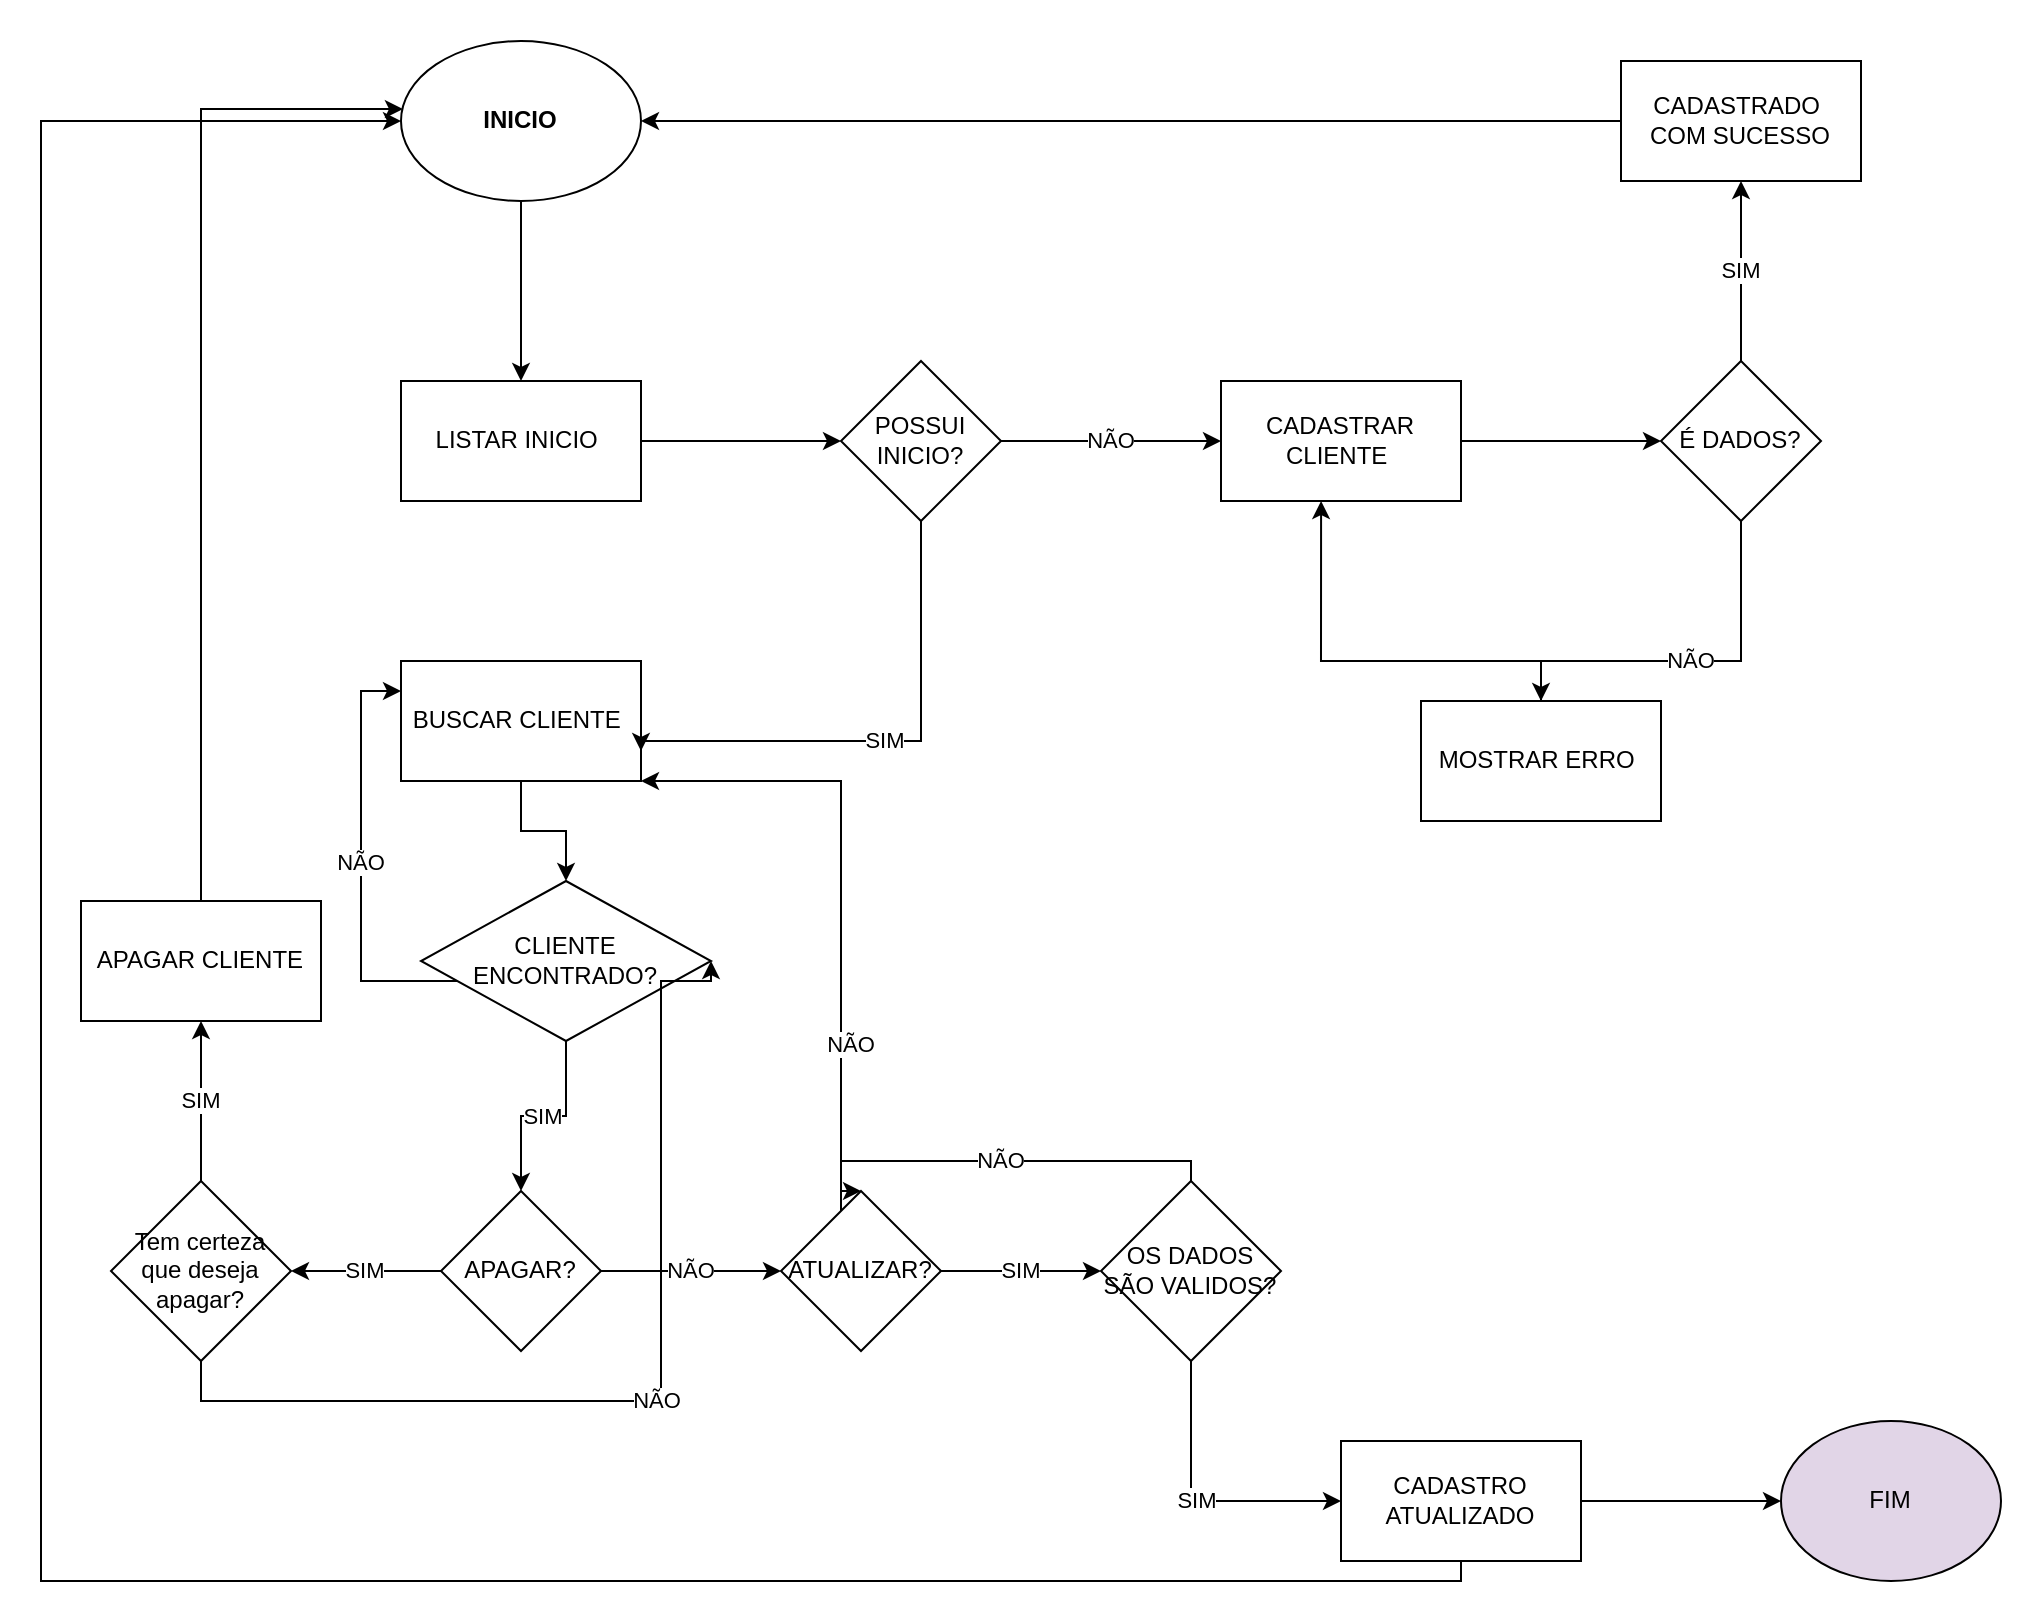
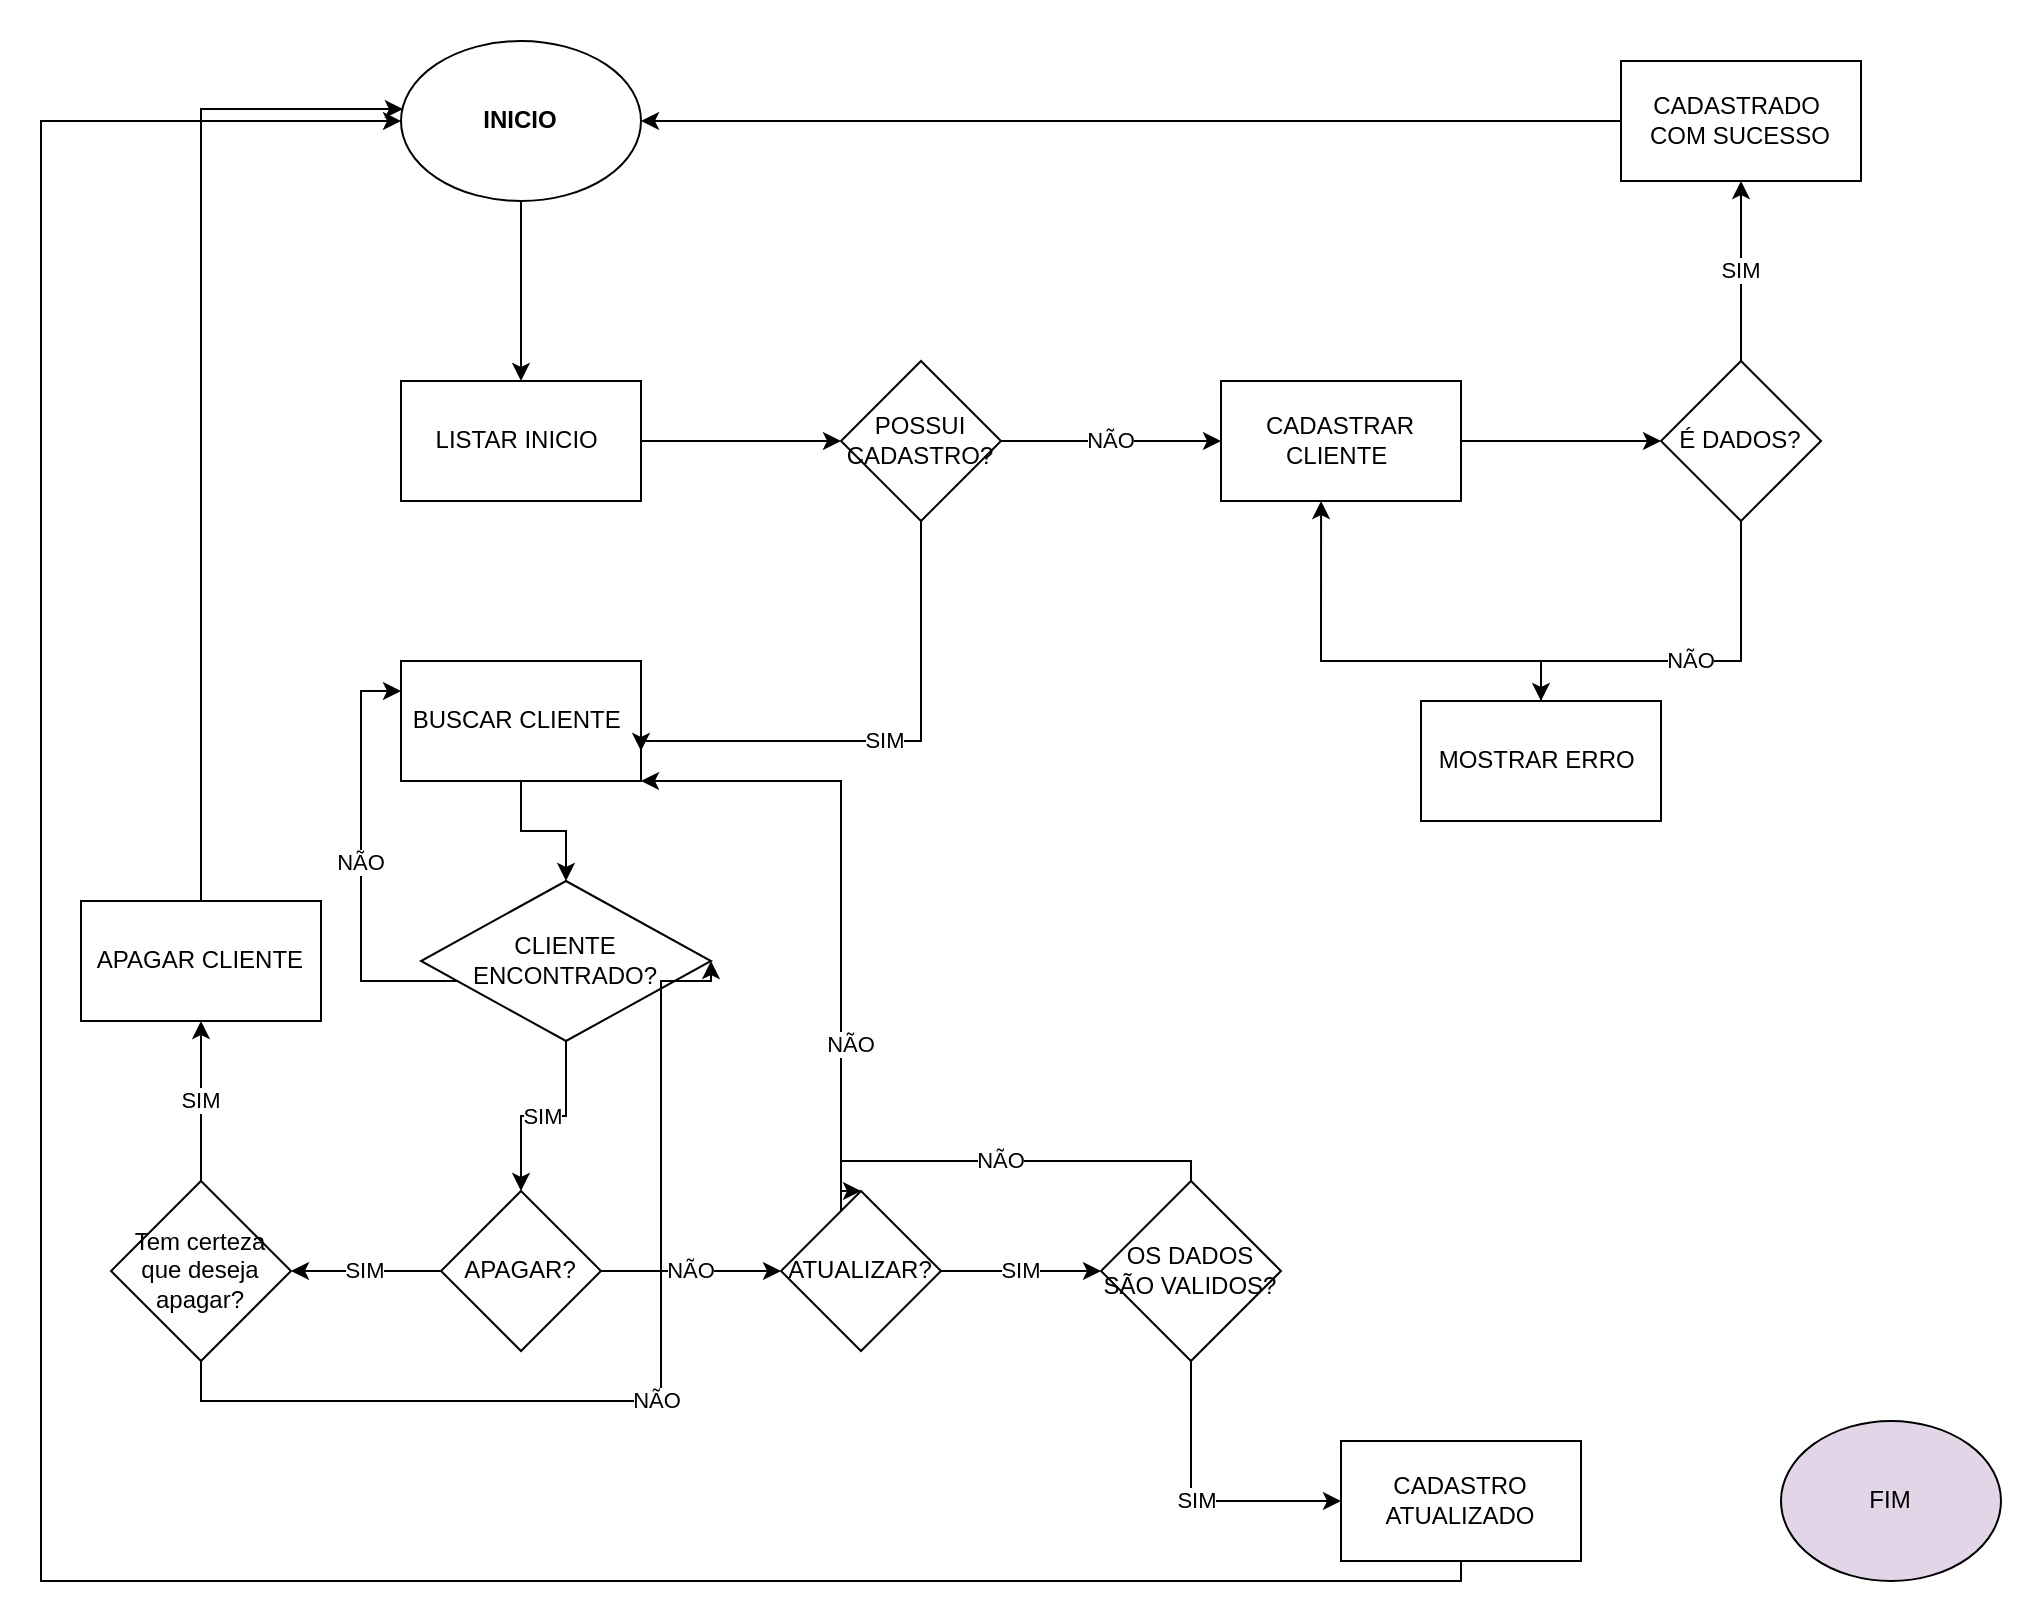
(921, 441) -> (921, 441)
(1674, 1501) -> none
